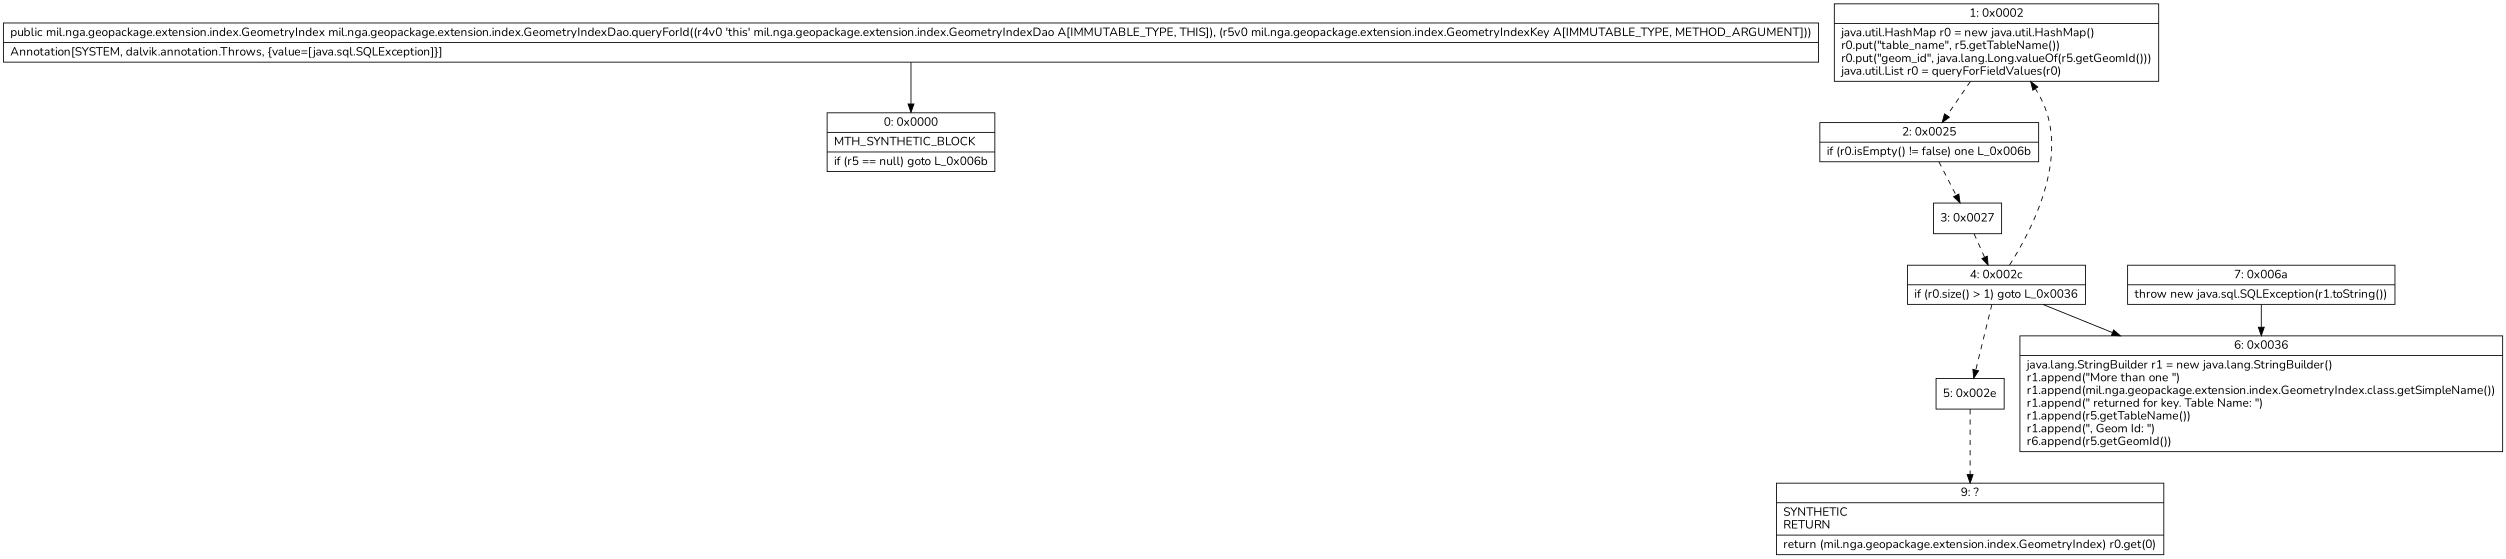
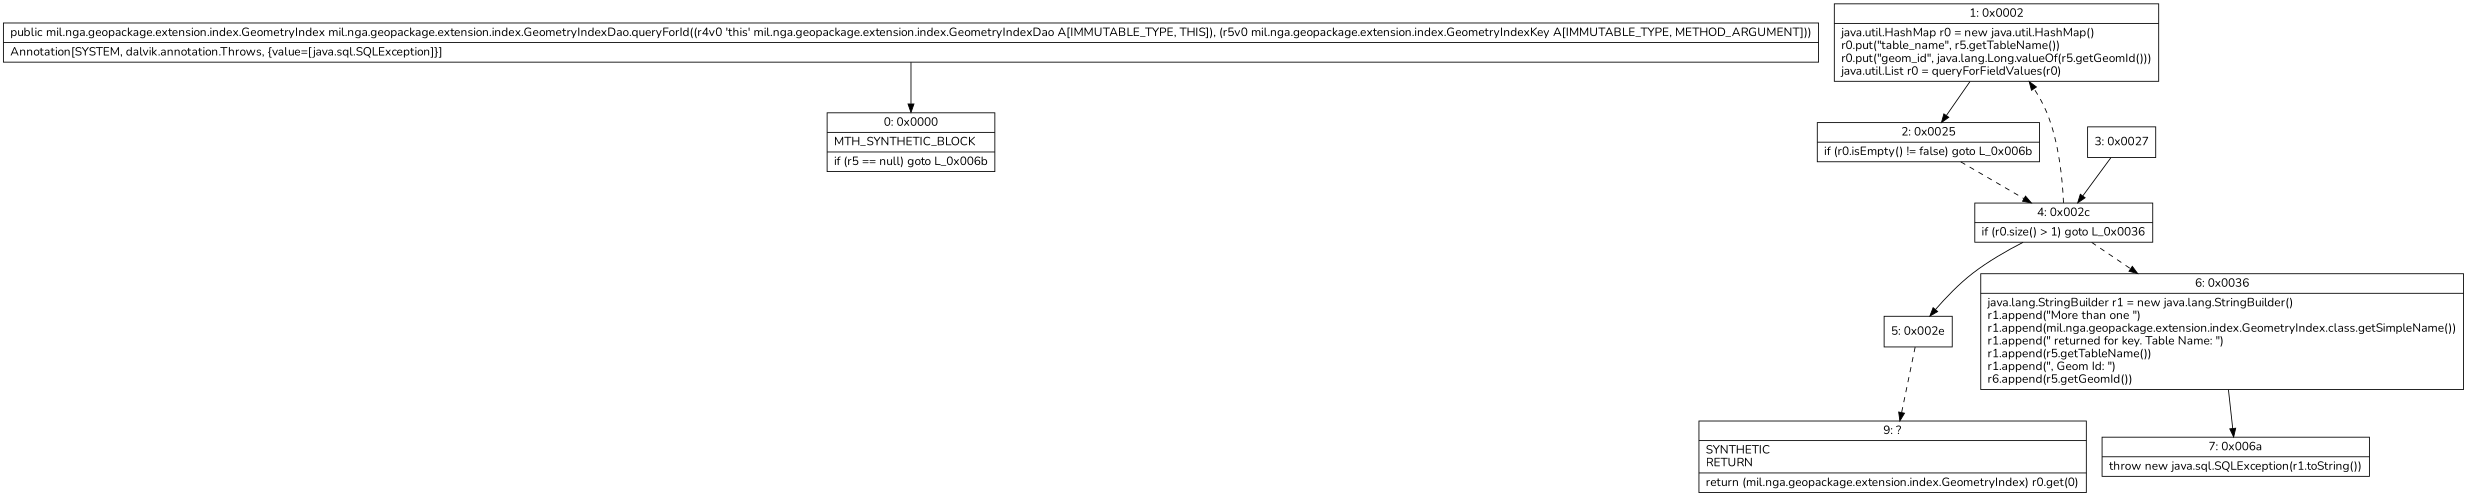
(1959, 98) -> (1958, 98)
(1929, 152) -> (1928, 152)
(1948, 179) -> (1992, 180)
(1979, 246) -> (2097, 177)
(2261, 316) -> (2231, 409)
(2078, 318) -> (2111, 255)
(1984, 337) -> (1976, 271)
